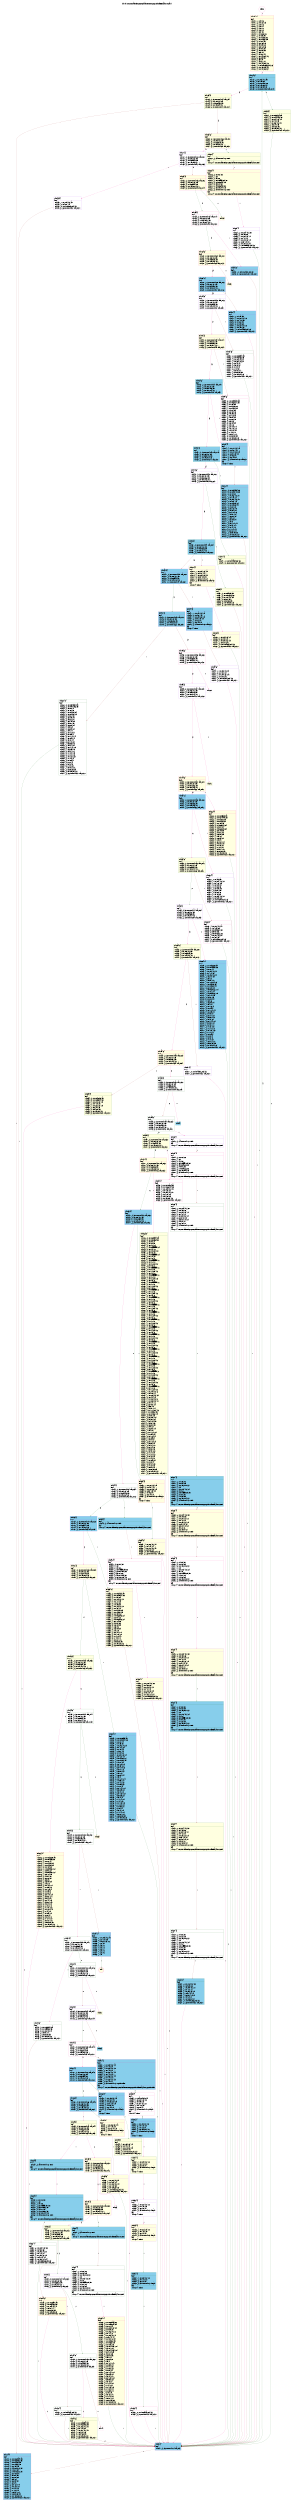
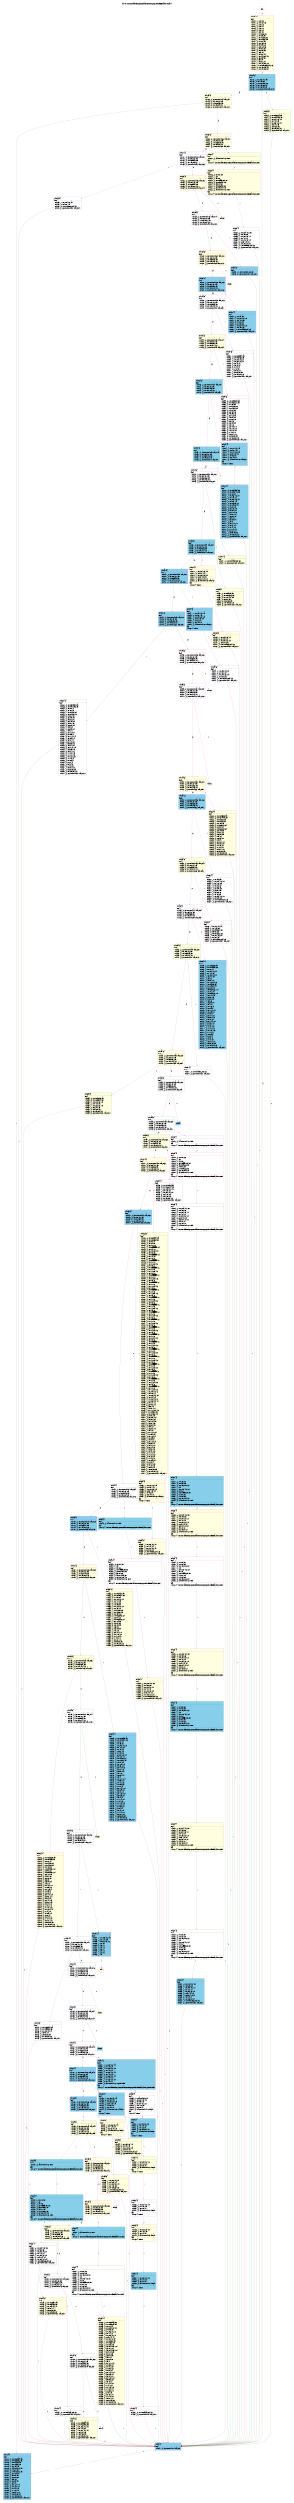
(262, 9) -> (262, 9)
